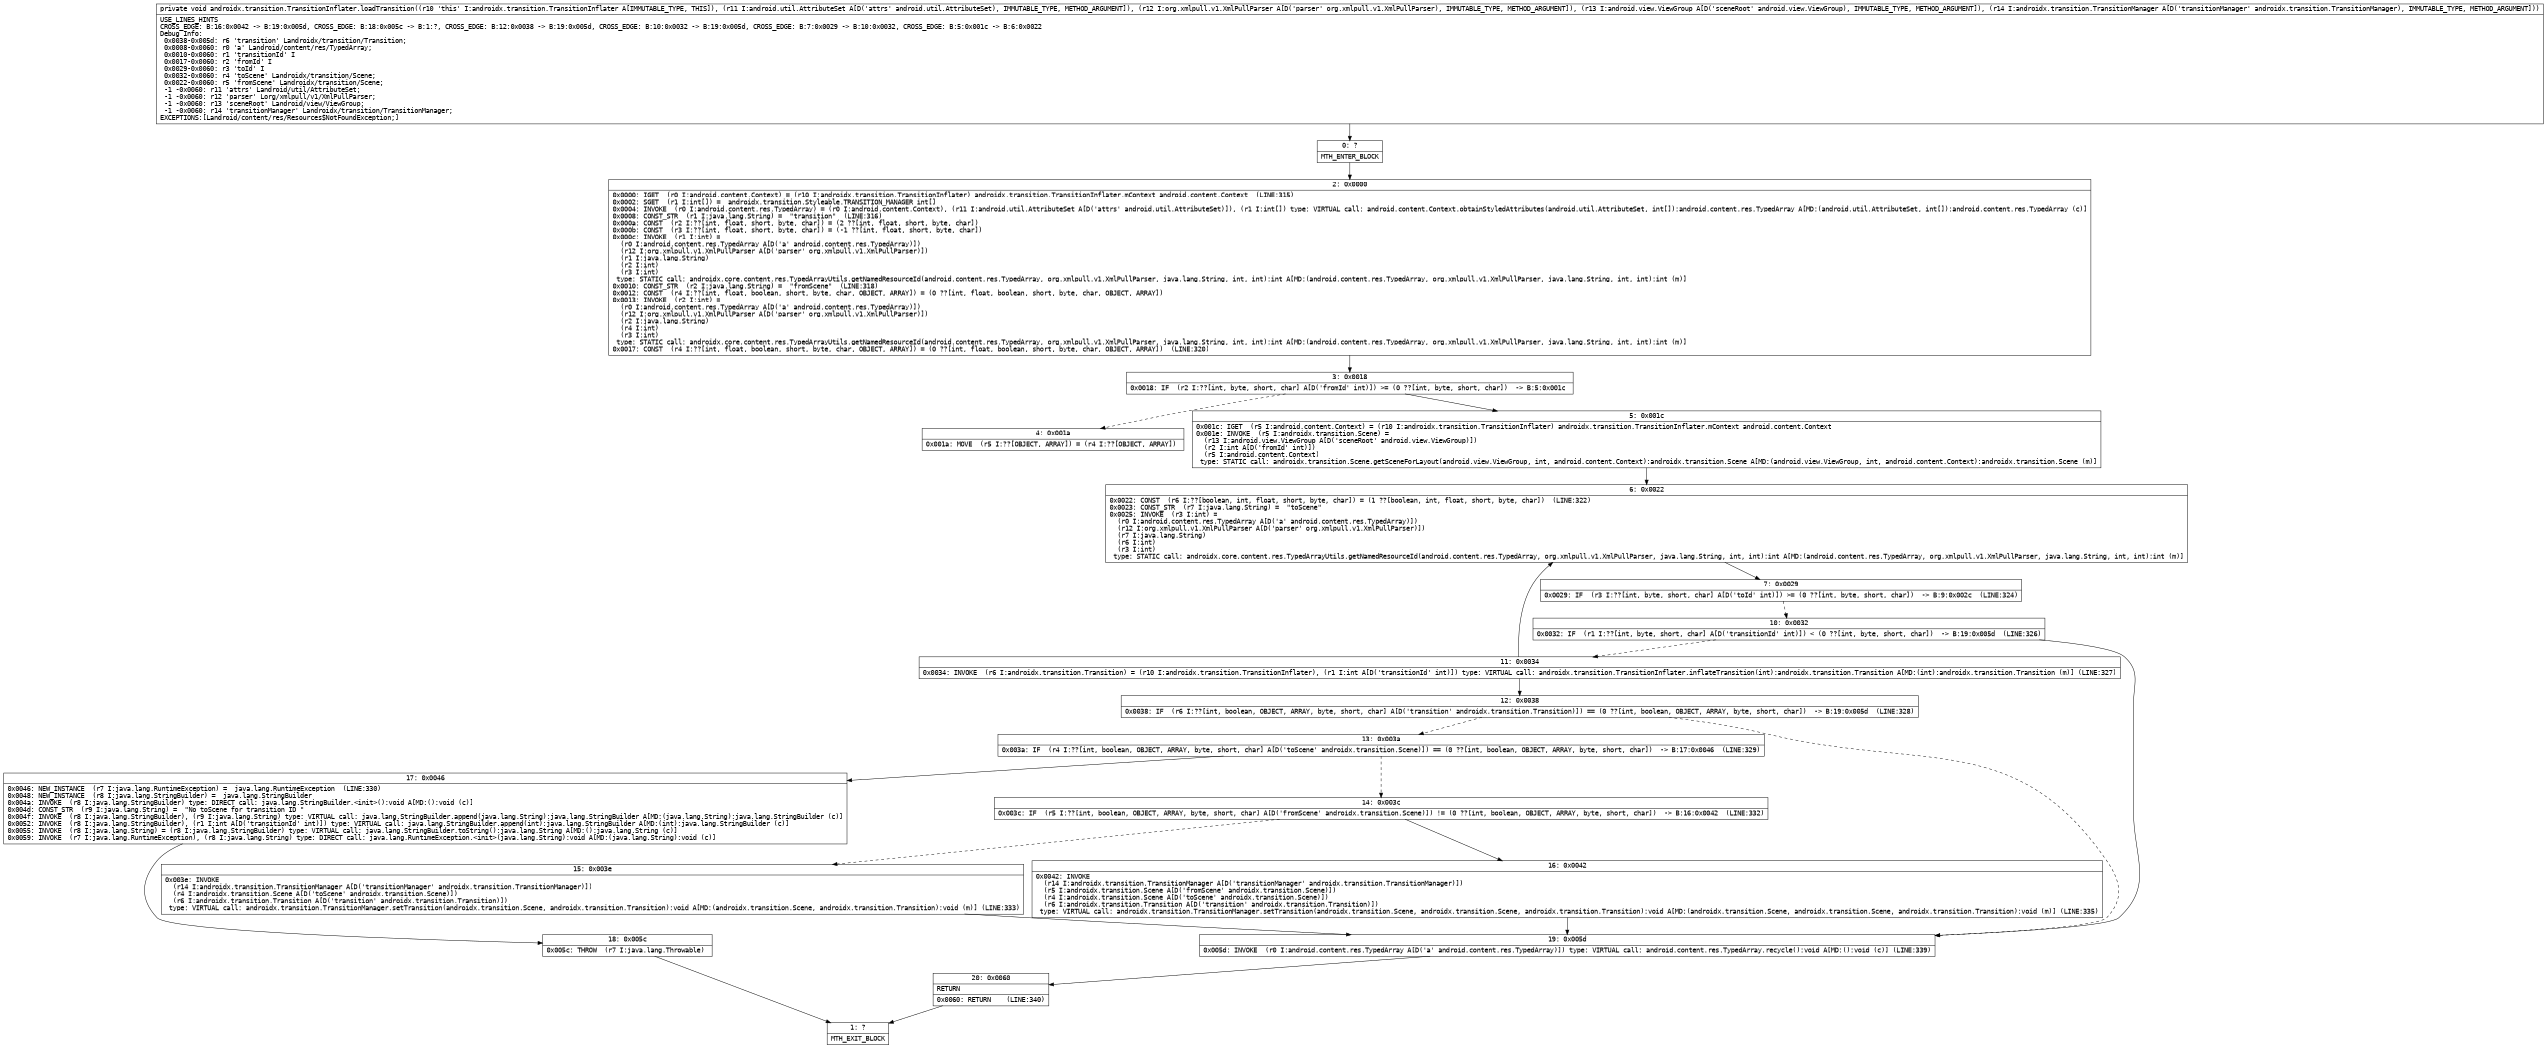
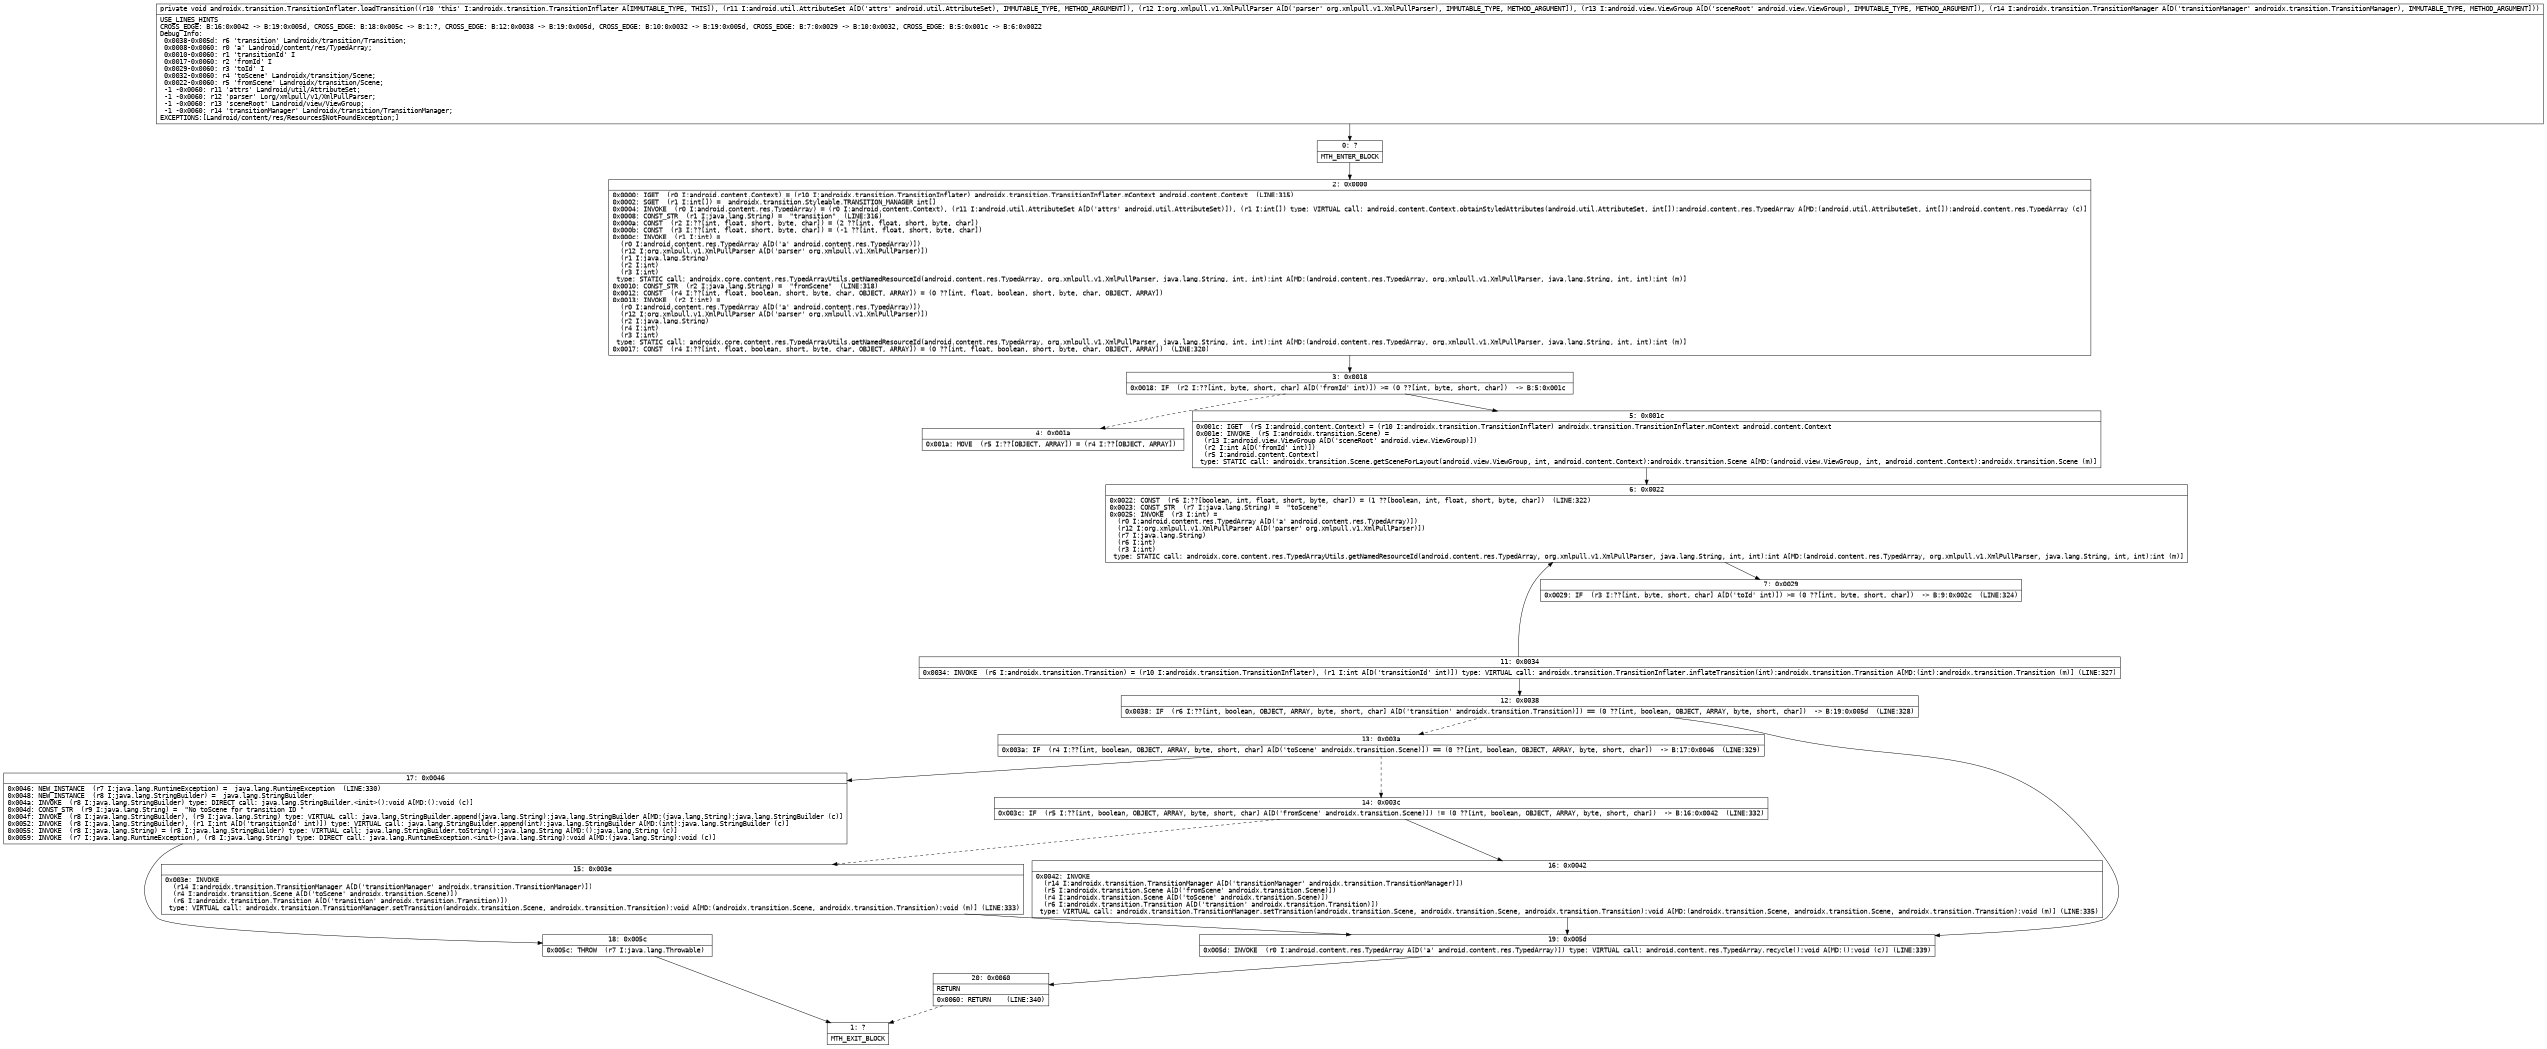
(1789, 629) -> none
(2016, 780) -> (2016, 780)
(918, 1014) -> (918, 1014)
